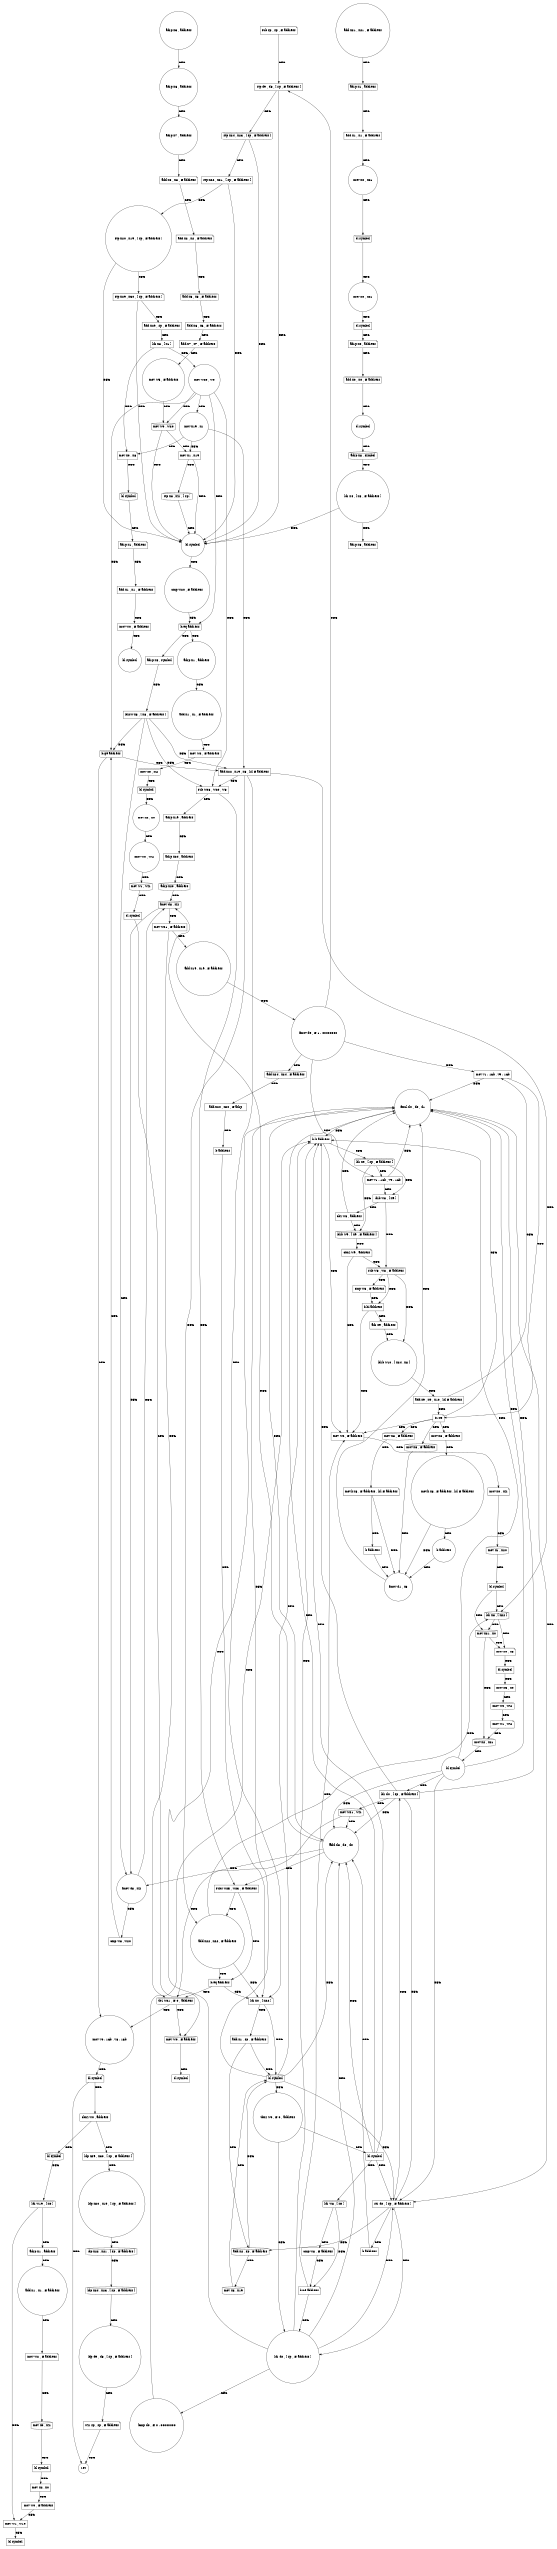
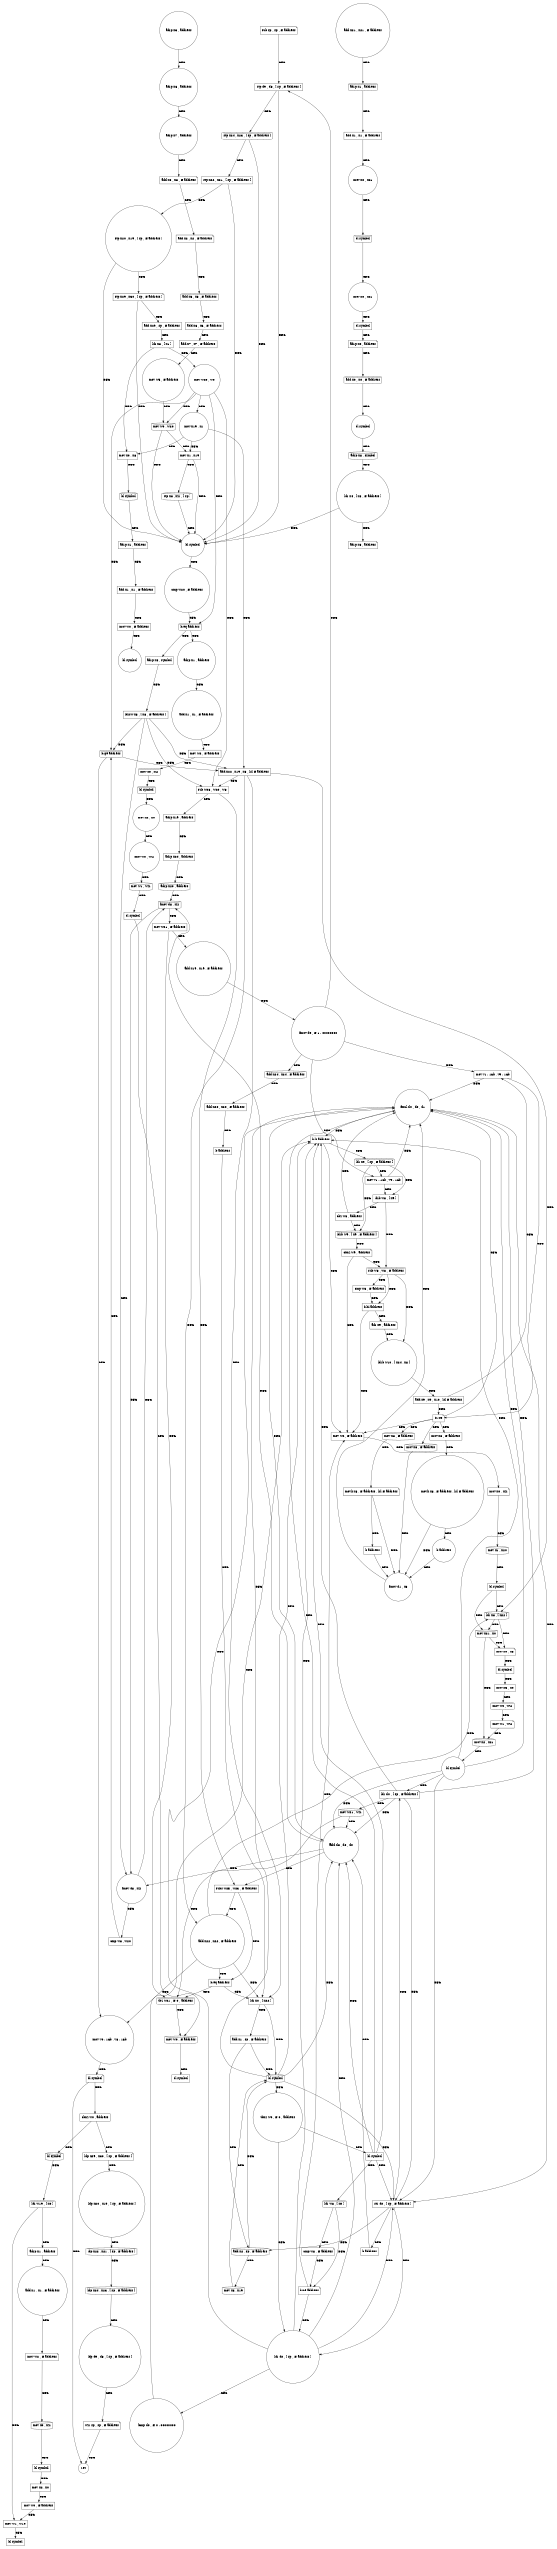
(226, 1107) -> (226, 1107)
(153, 2014) -> (164, 1989)
